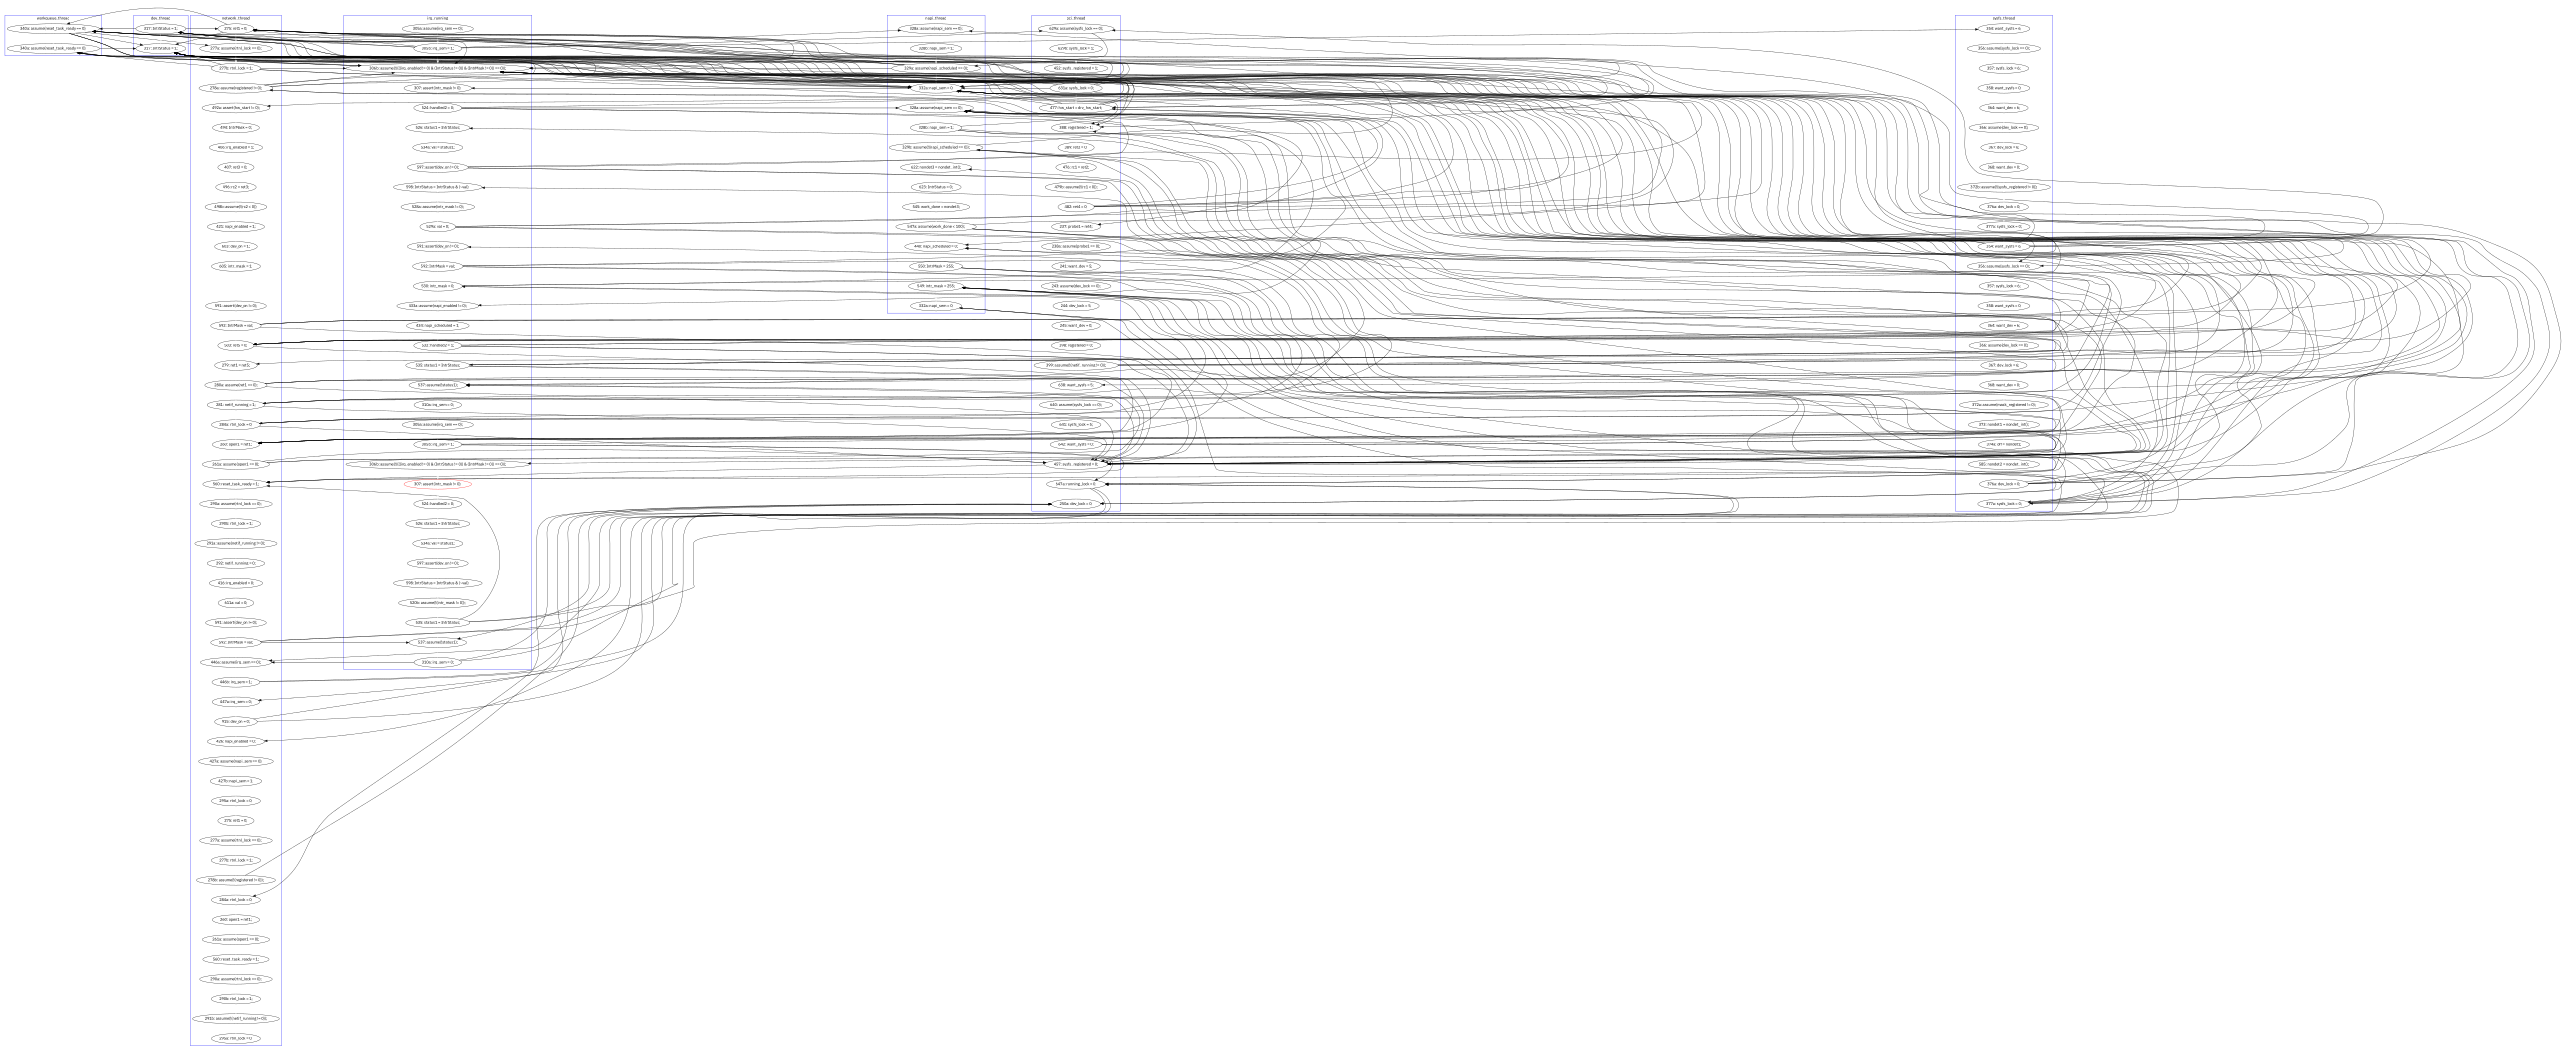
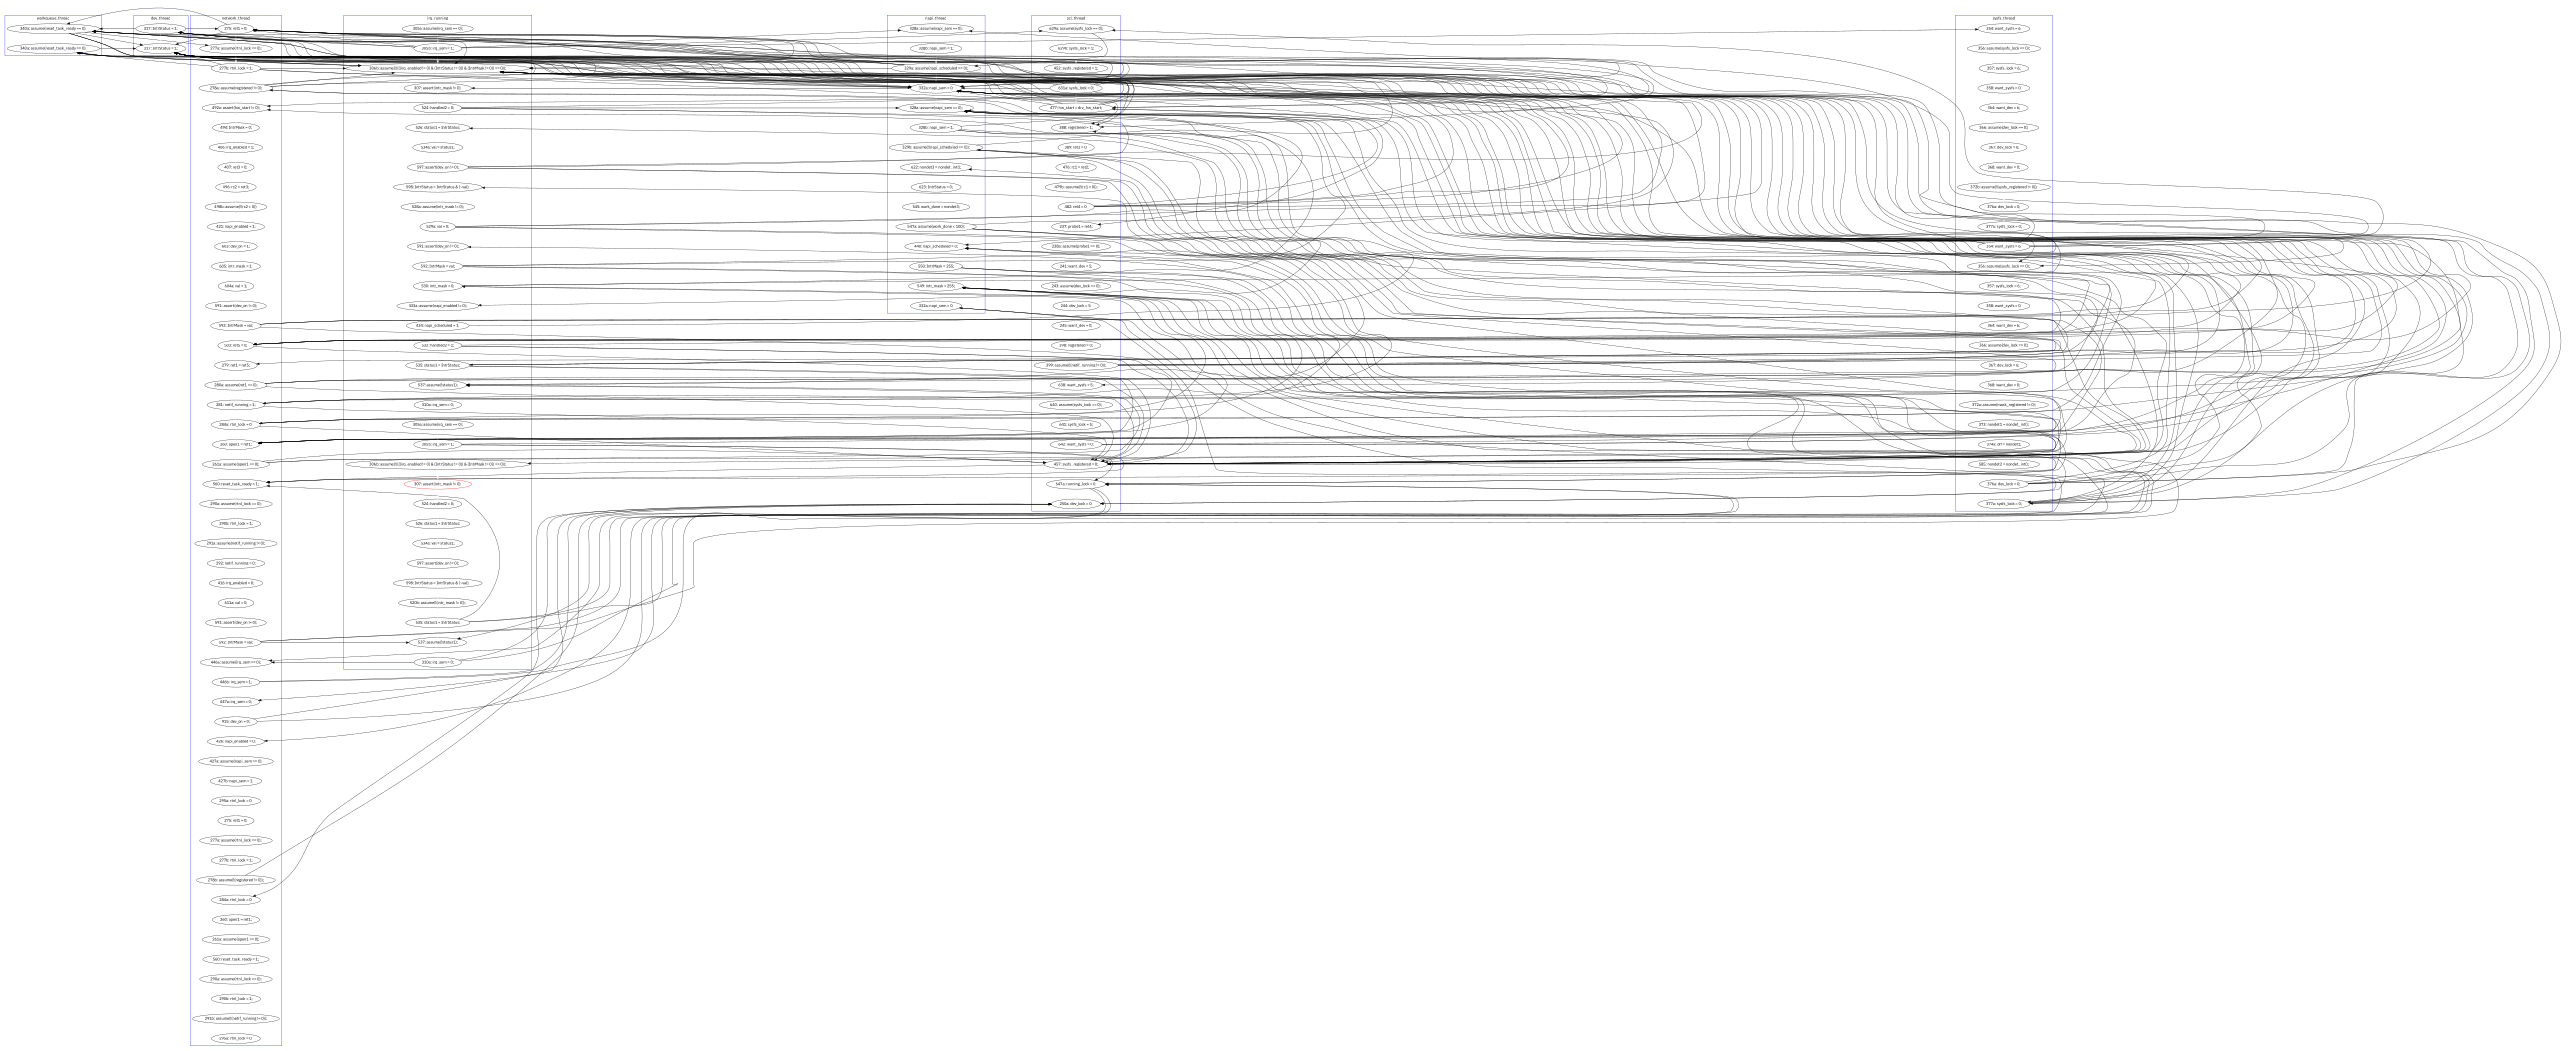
none -> (1578, 267)
none -> (236, 286)
(1732, 311) -> (1201, 311)
none -> (1925, 401)
